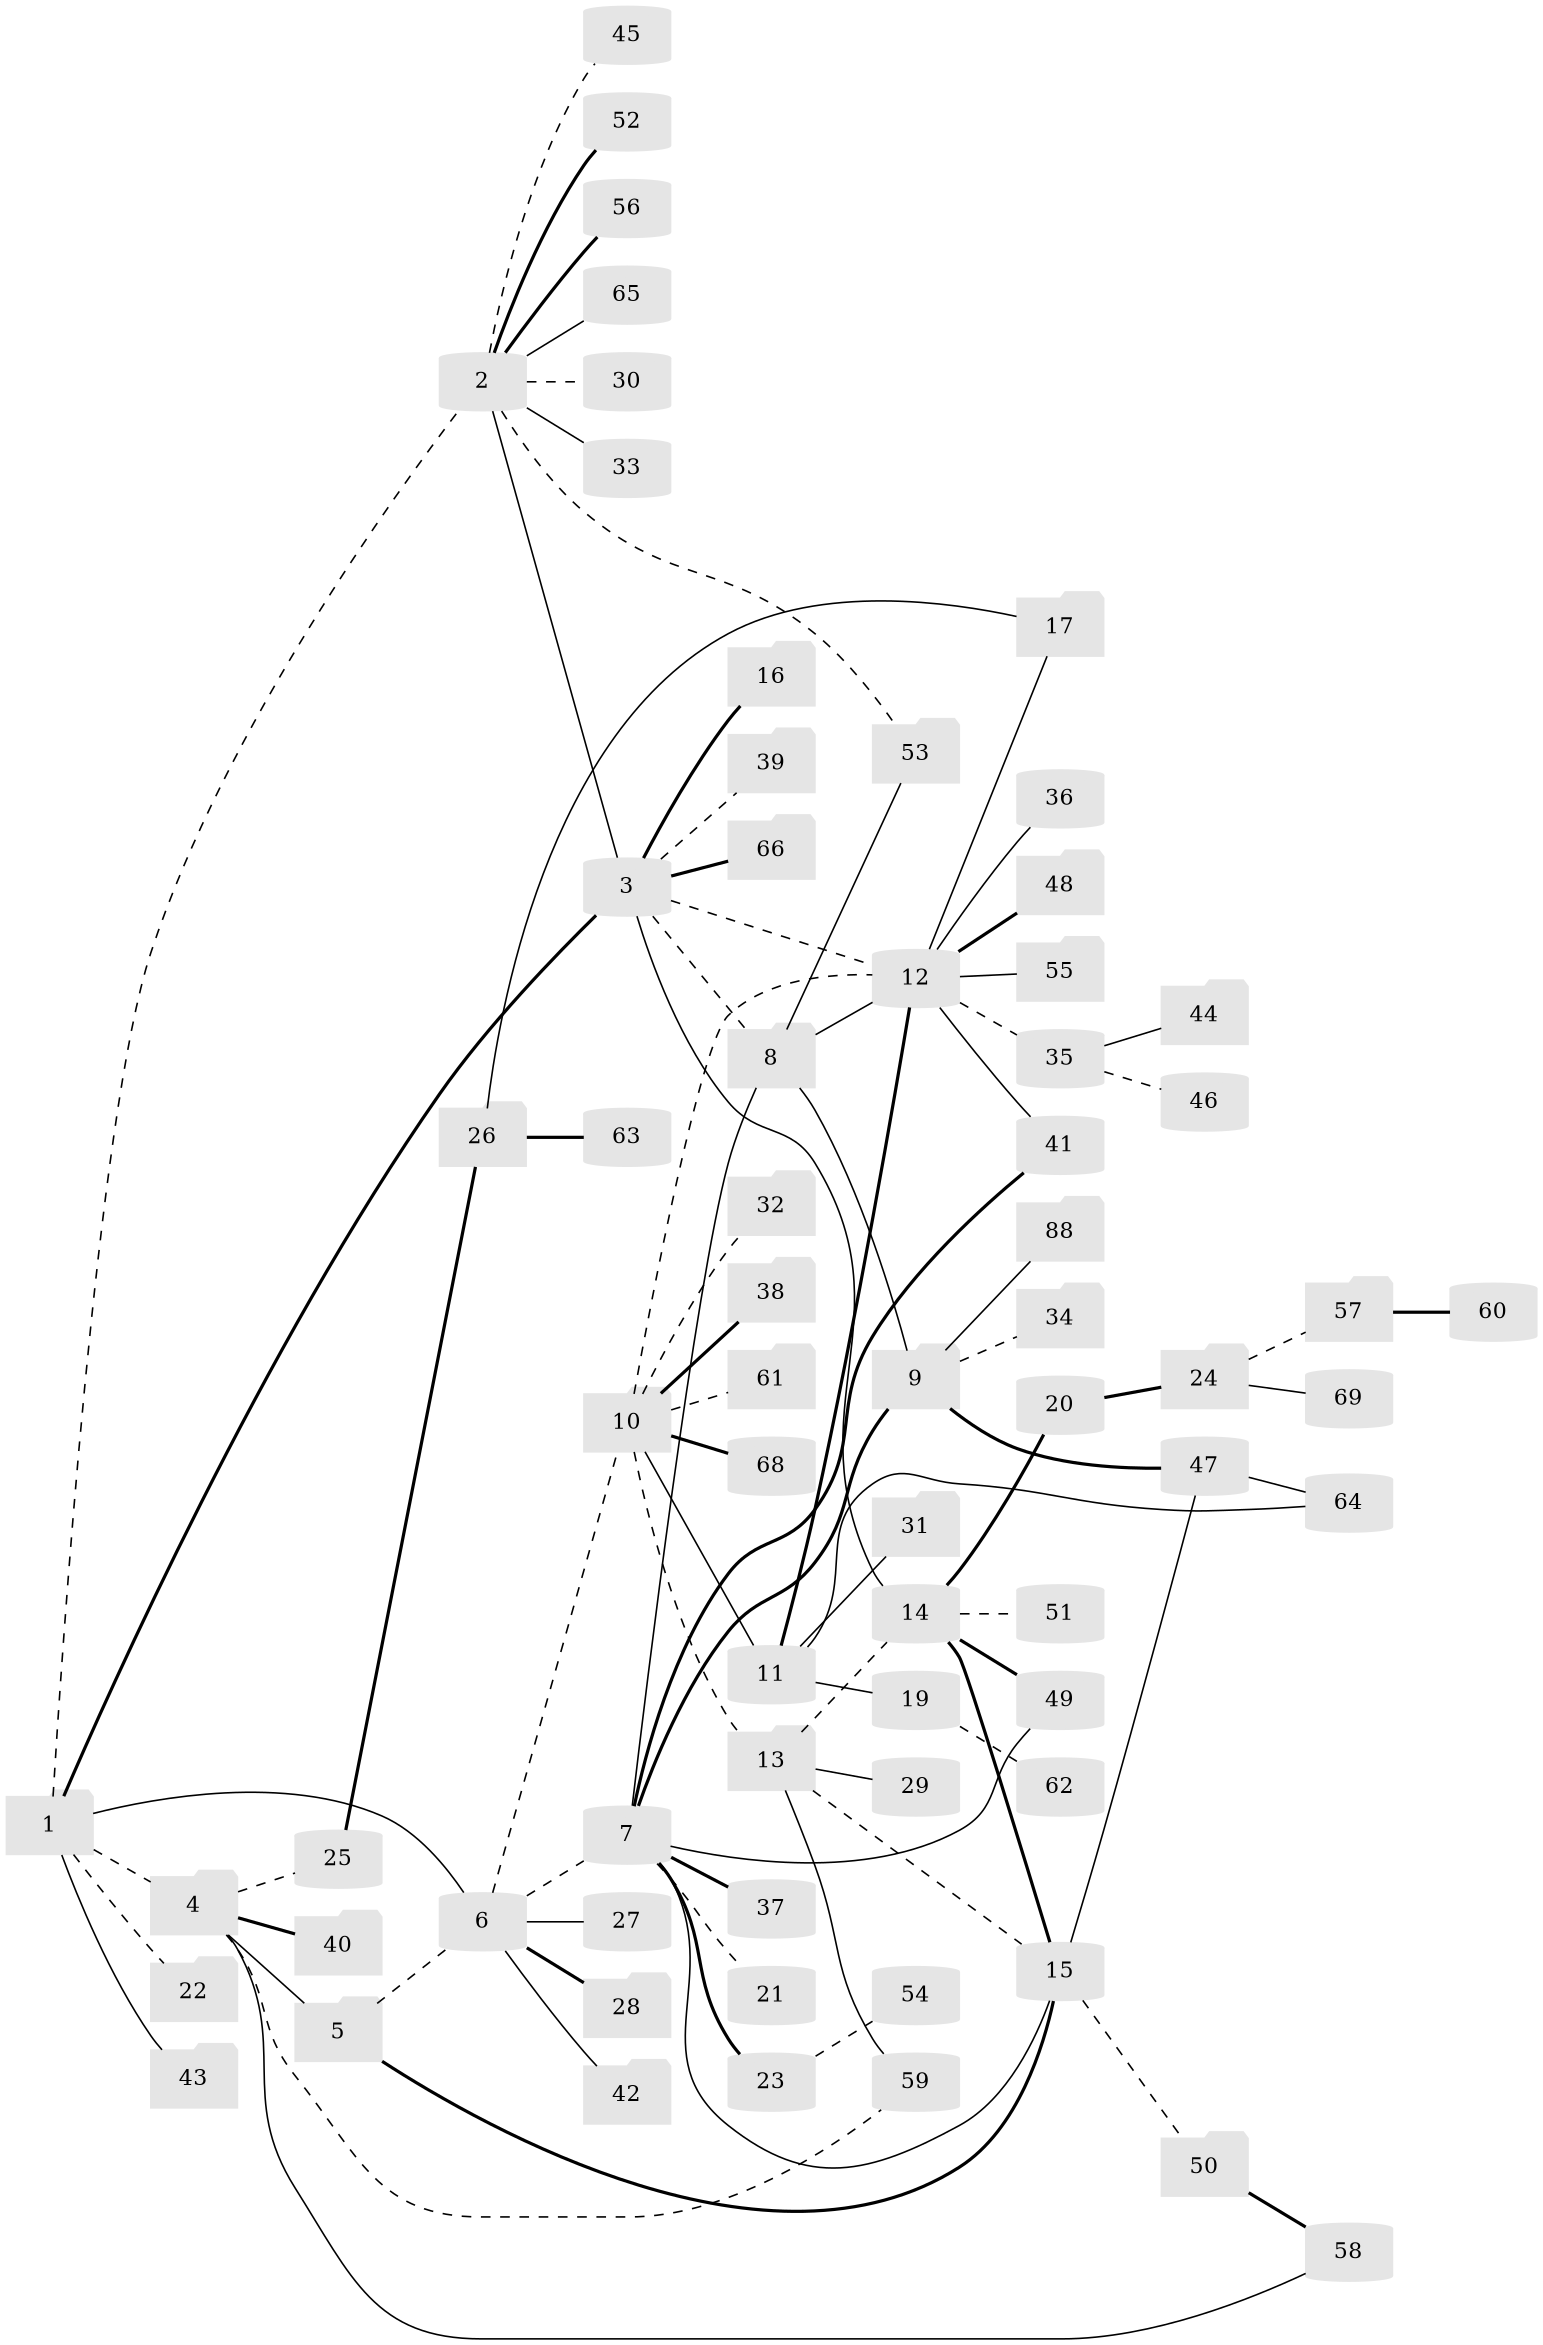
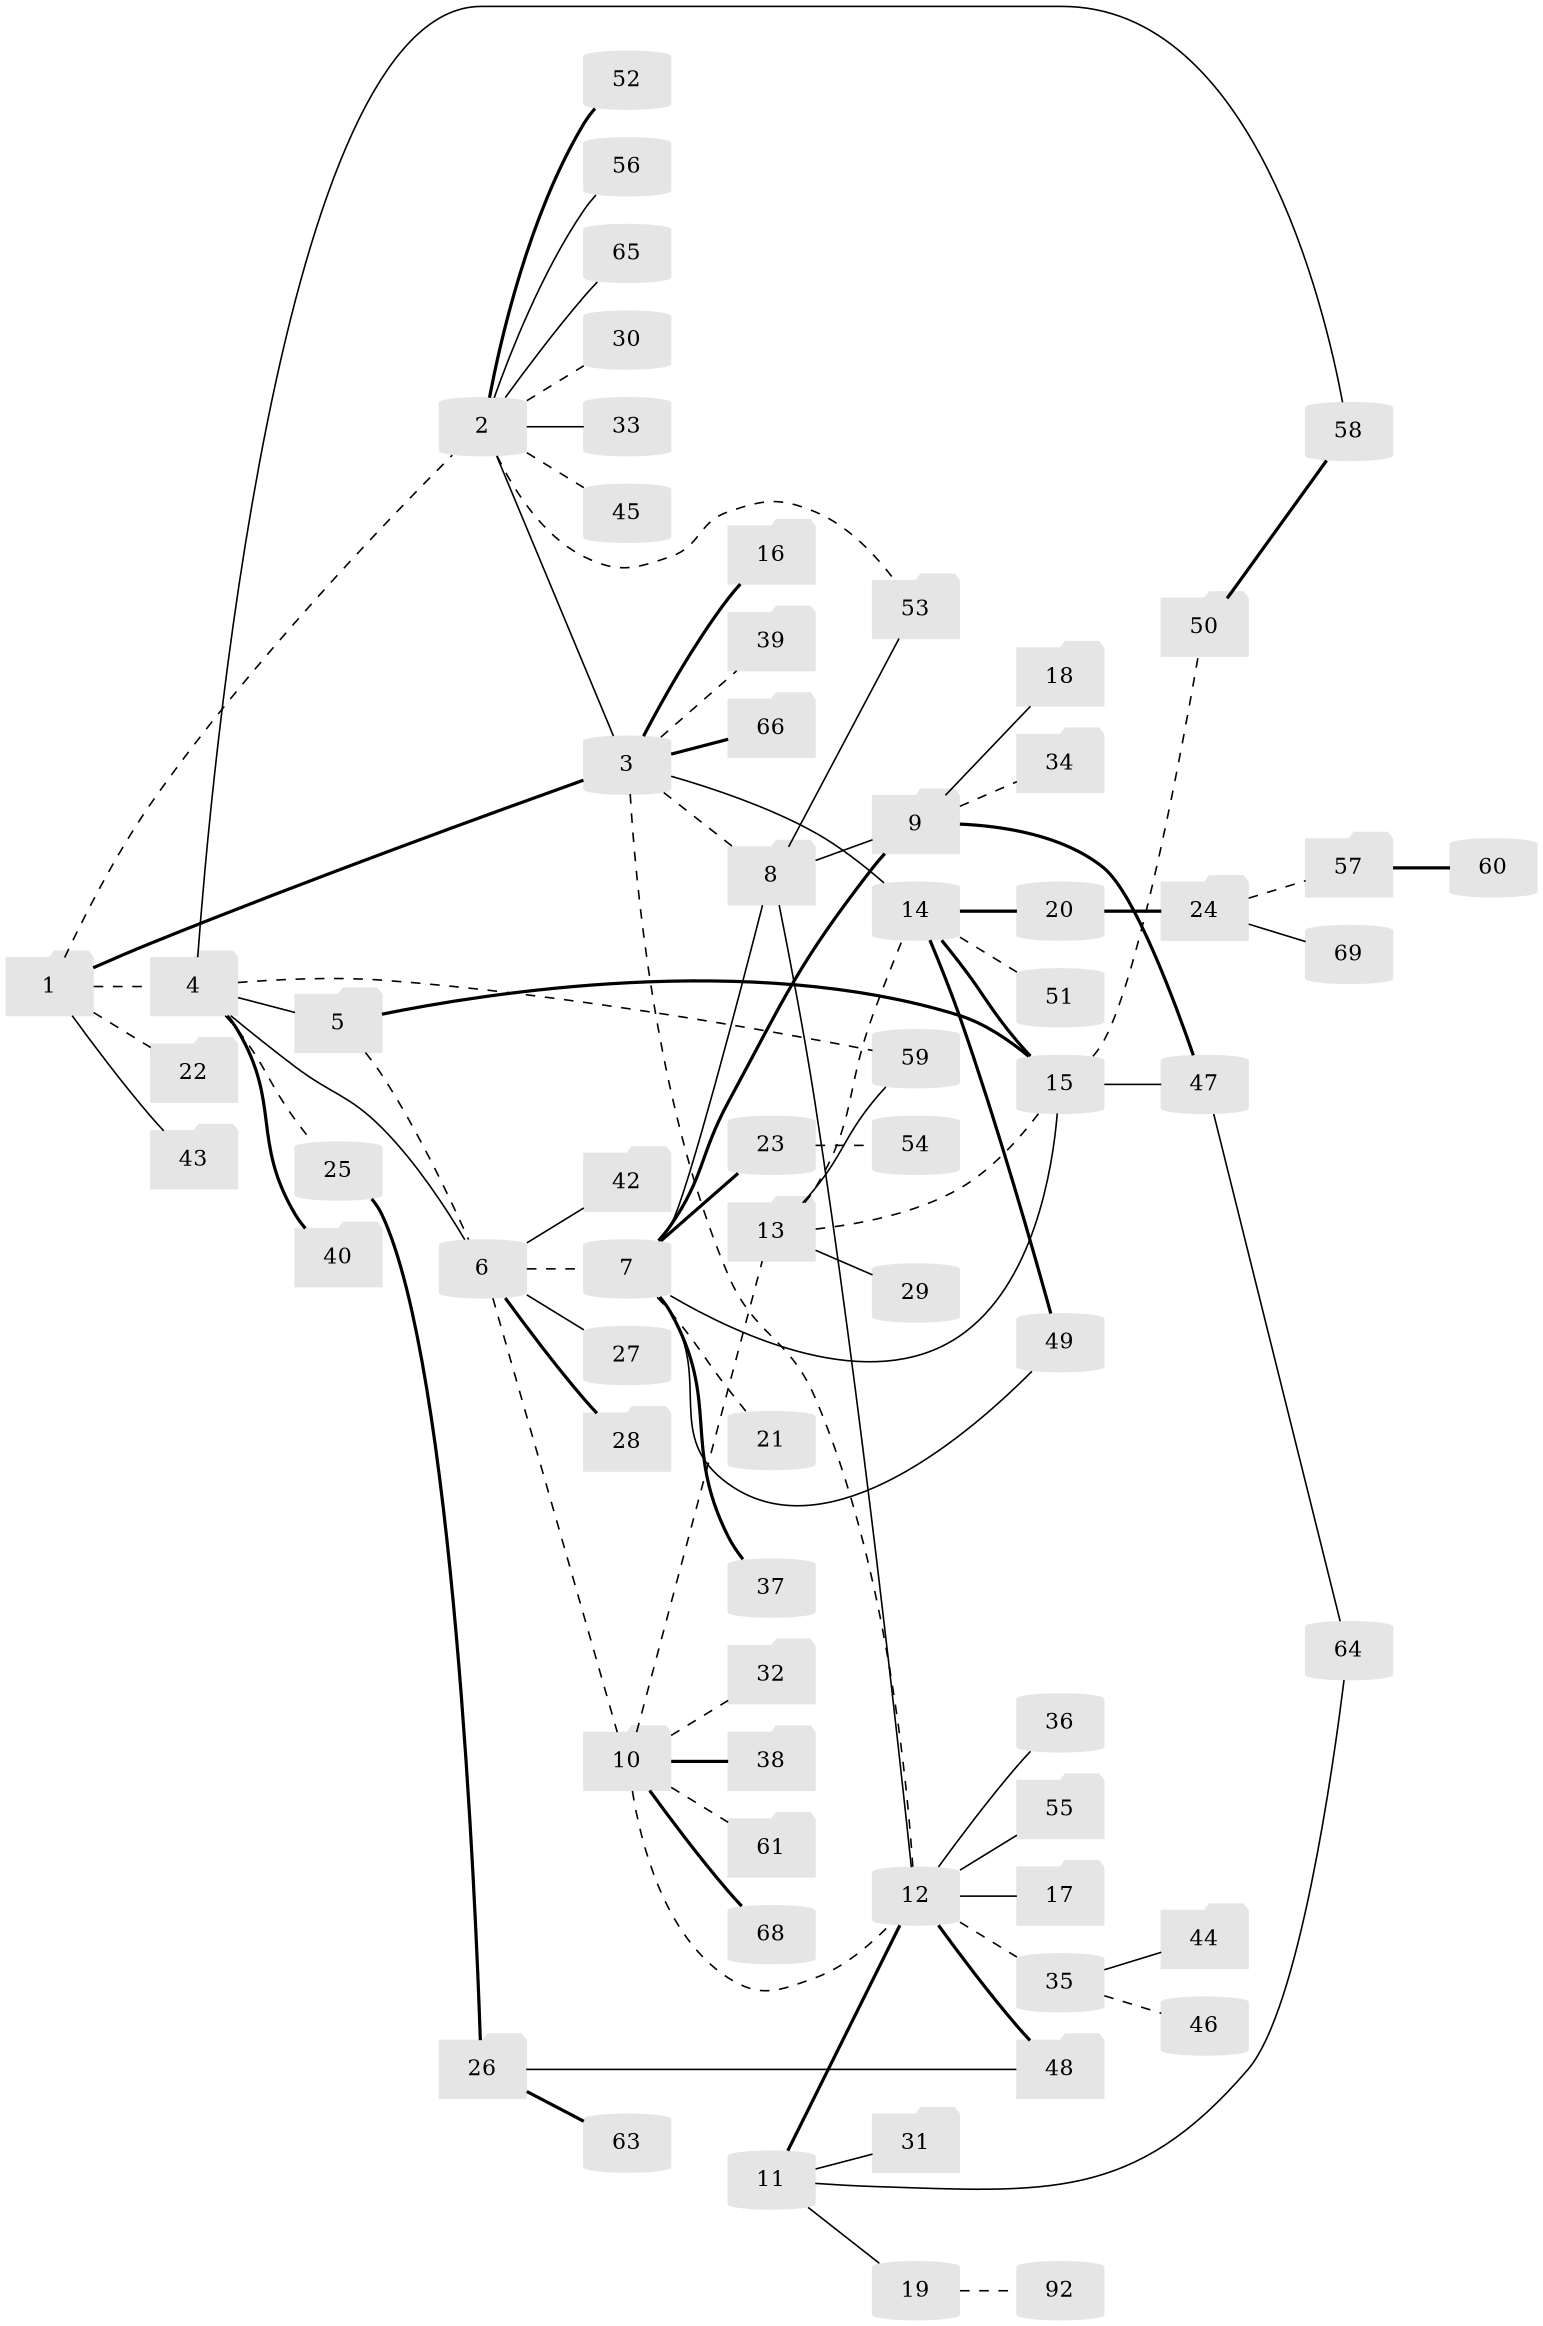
(550, 294) -> (538, 293)
(632, 717) -> (771, 2069)
(1060, 1145) -> none
(1060, 1232) -> (1060, 677)
(699, 1549) -> none
(1060, 1787) -> (1060, 2291)
(295, 1795) -> (364, 1111)
